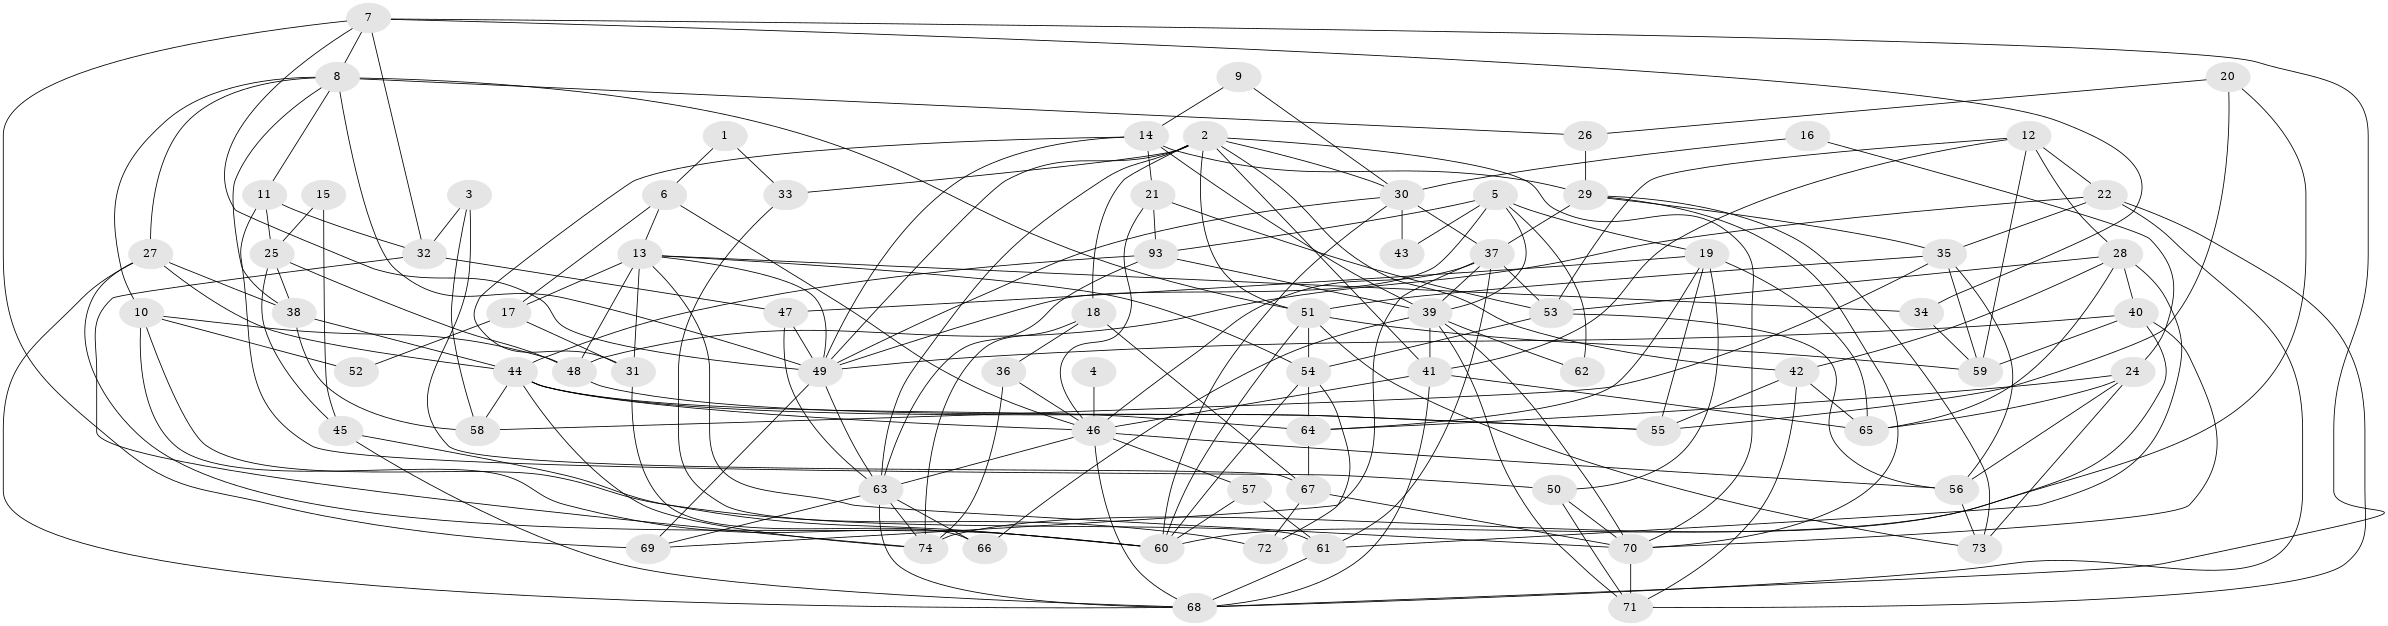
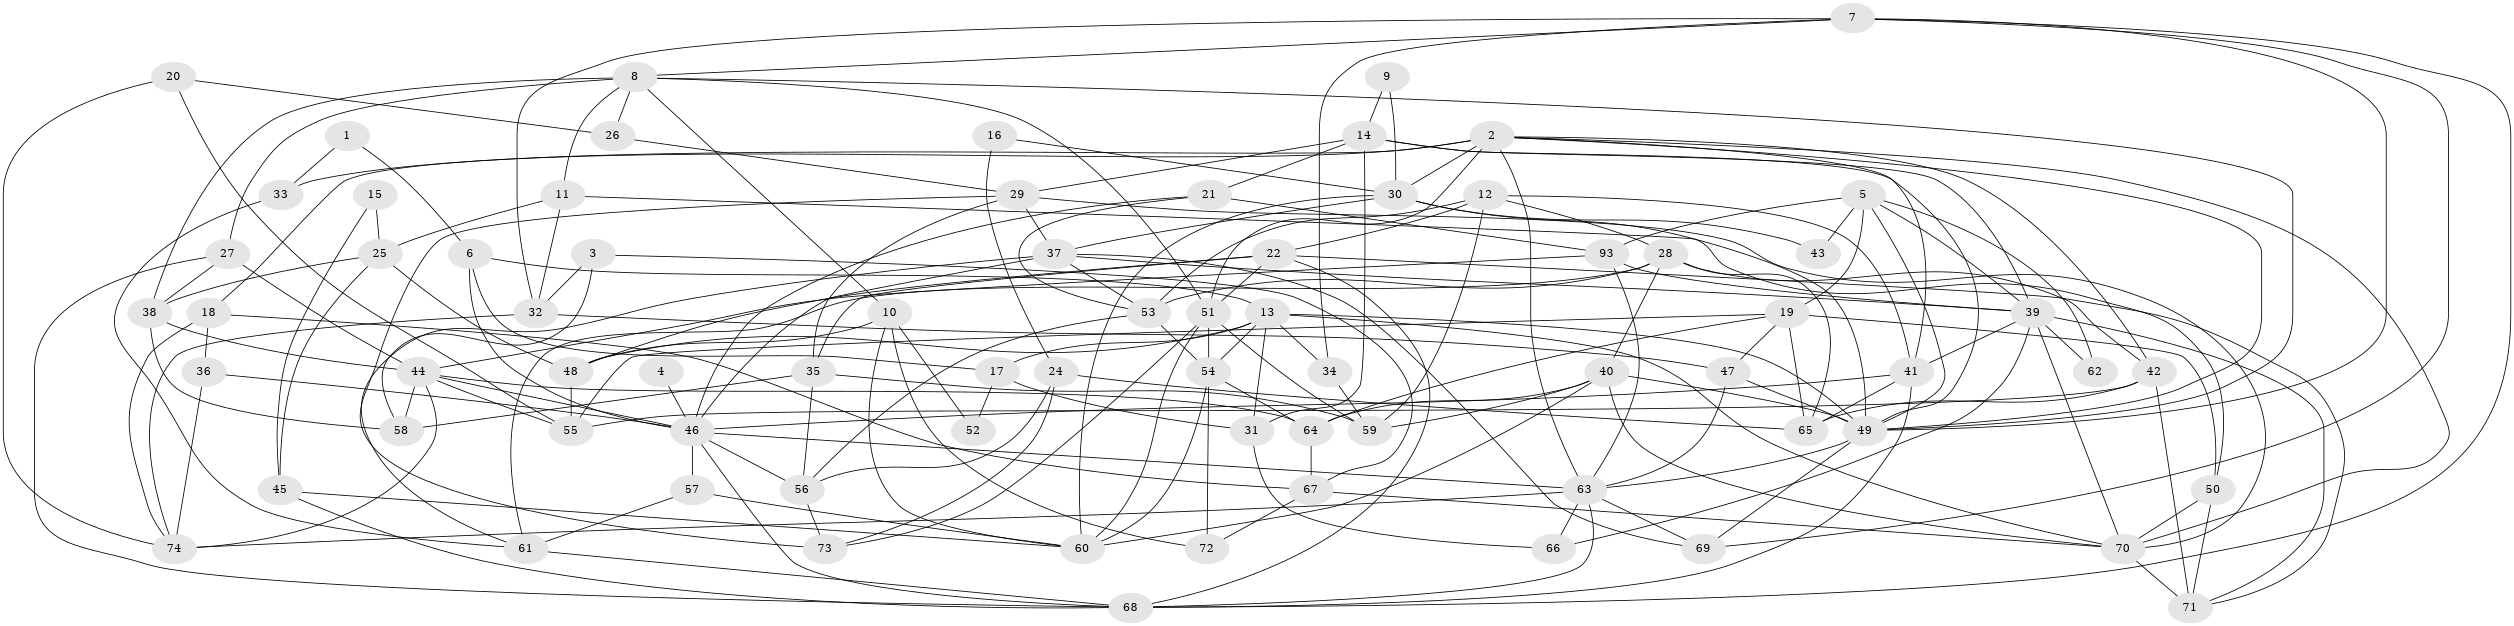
(1626, 278) -> (1245, 280)
(1741, 407) -> (1459, 401)
(528, 525) -> none
